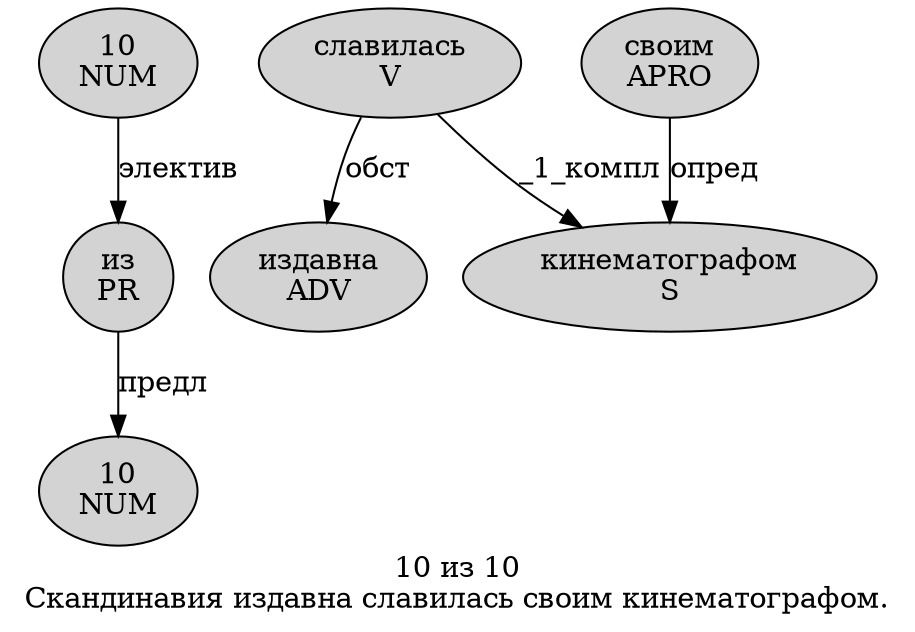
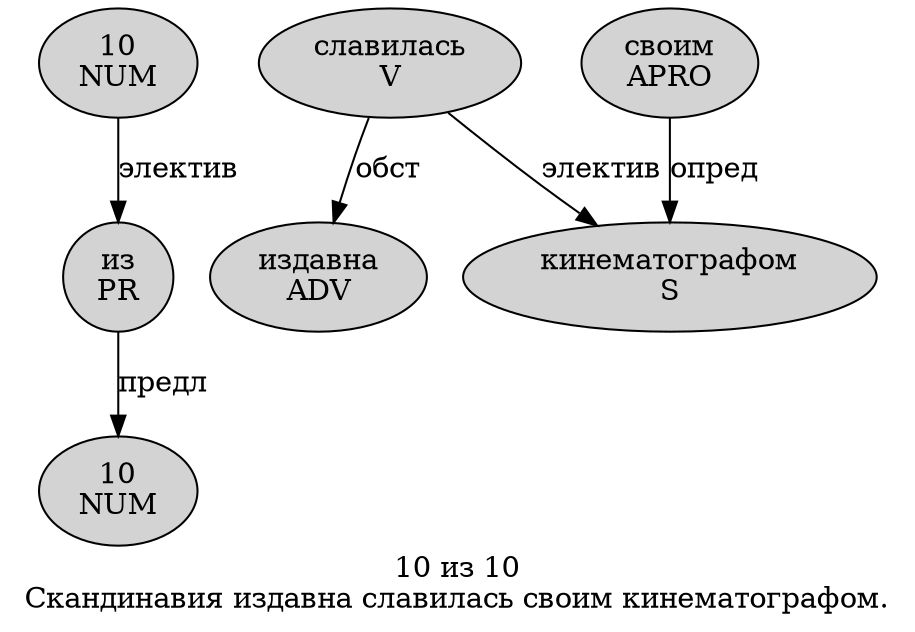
(590, 170) -> (601, 170)
